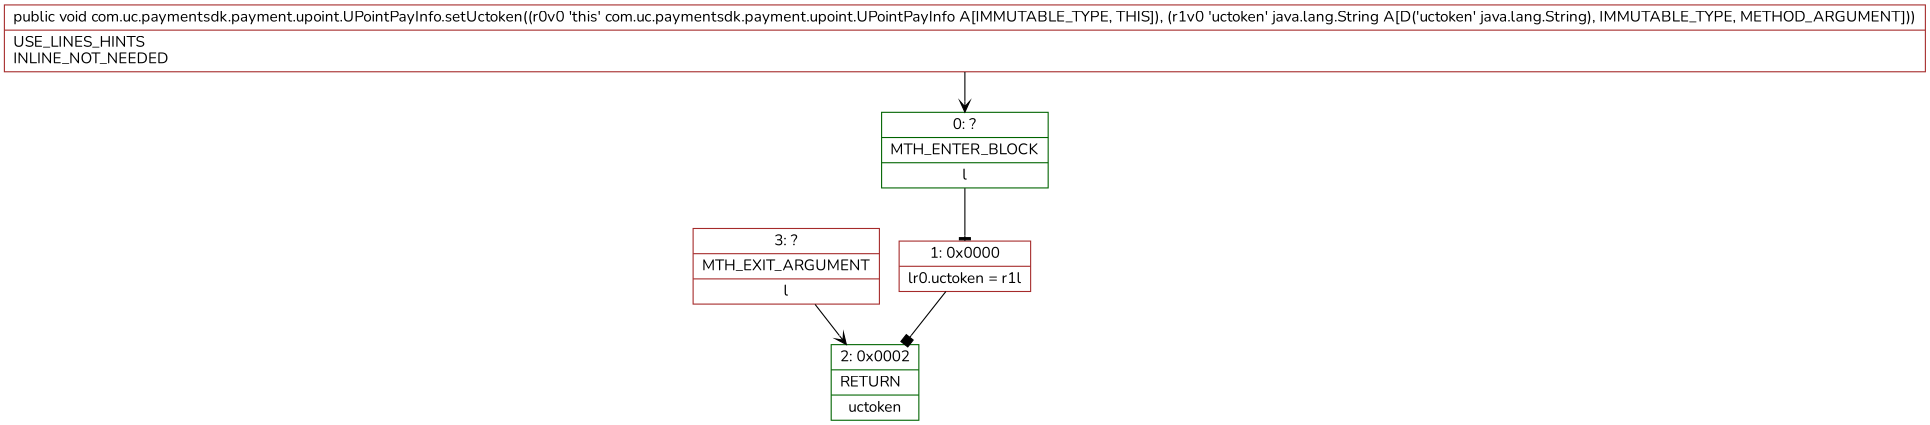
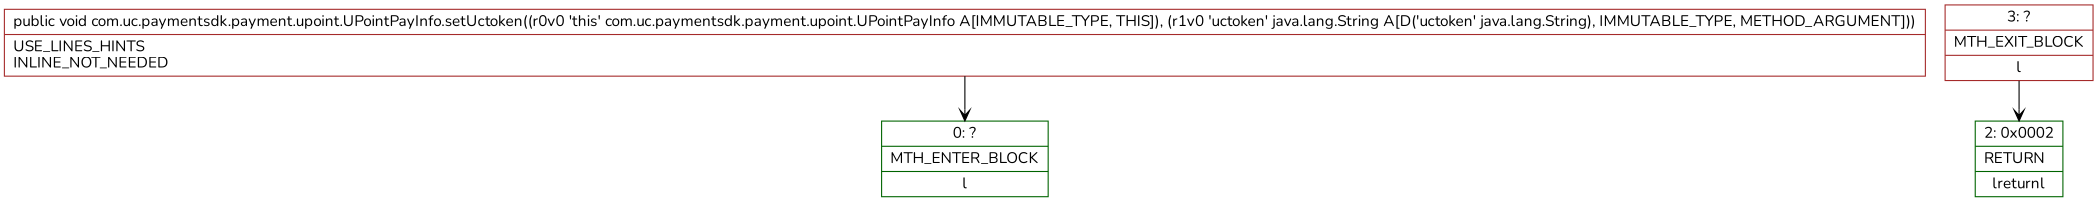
(786, 266) -> (2019, 42)
(965, 266) -> none
(875, 407) -> (2019, 184)
